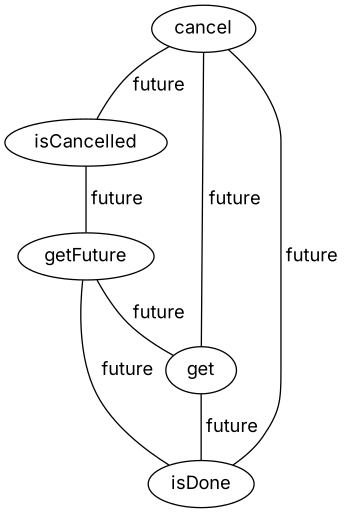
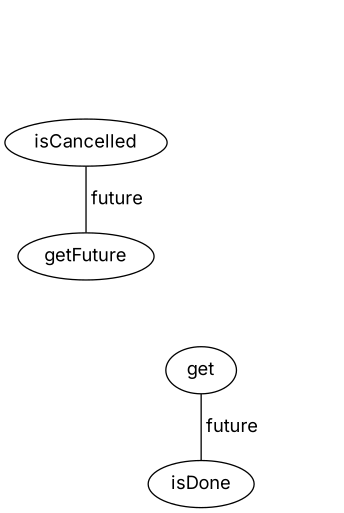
(204, 29) -> none
(129, 324) -> none
(94, 388) -> none
